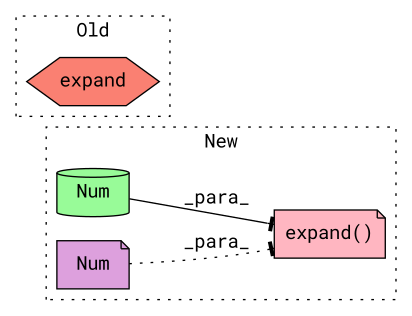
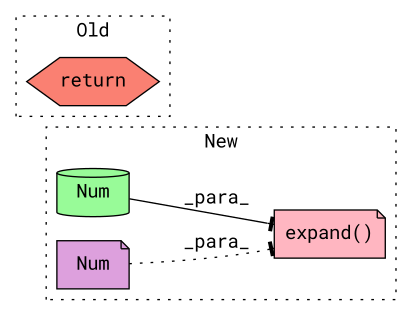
(93, 82) -> (93, 82)
